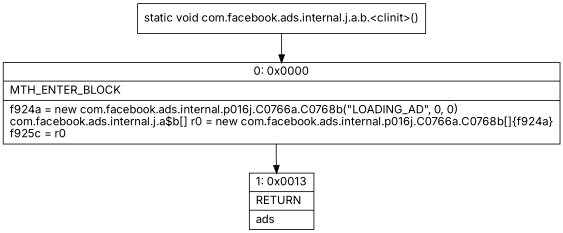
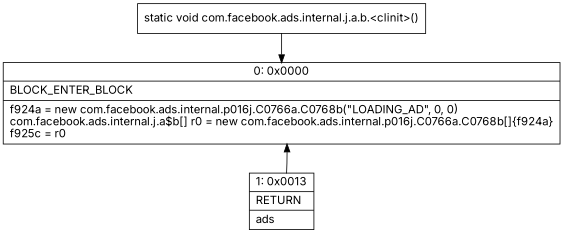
(66, 90) -> (72, 90)
(276, 155) -> (287, 163)
